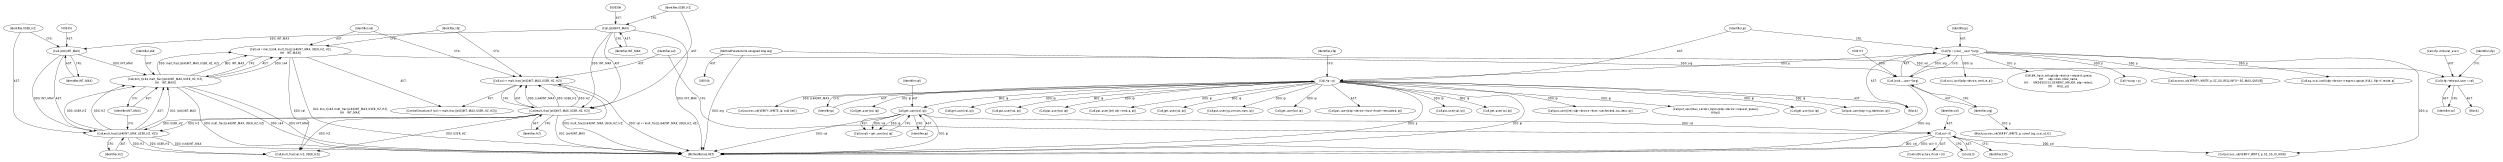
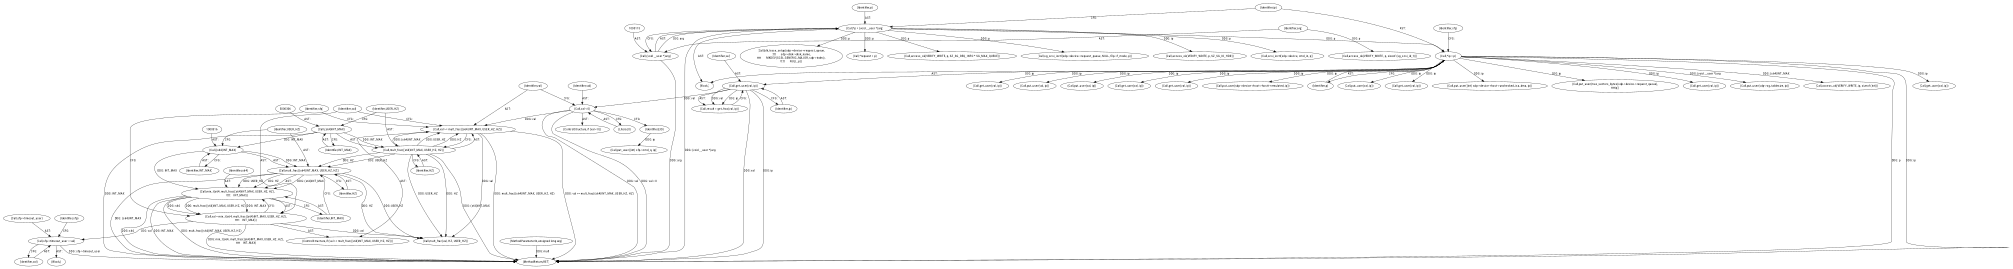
(1339, 60) -> none
(1883, 63) -> (638, 39)
(1968, 63) -> (1226, 39)
(704, 81) -> none
(2130, 81) -> (865, 56)
(1224, 94) -> (645, 139)
(1943, 95) -> none
(1354, 98) -> (1332, 74)
(1801, 98) -> (1705, 74)
(718, 111) -> (543, 251)
(768, 111) -> (1847, 86)
(1230, 111) -> none
(2423, 111) -> (1169, 39)
none -> (685, 134)
(874, 134) -> (720, 109)
(2013, 134) -> (1380, 56)
(2079, 148) -> (529, 117)
none -> (482, 189)
none -> (228, 260)
